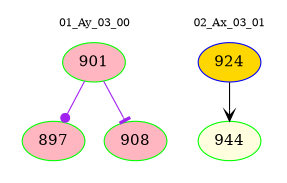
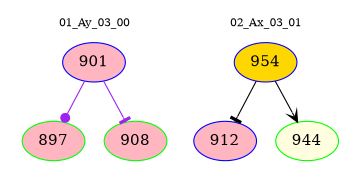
(94, 62) -> (94, 62)
(230, 62) -> (266, 62)
none -> (225, 141)
